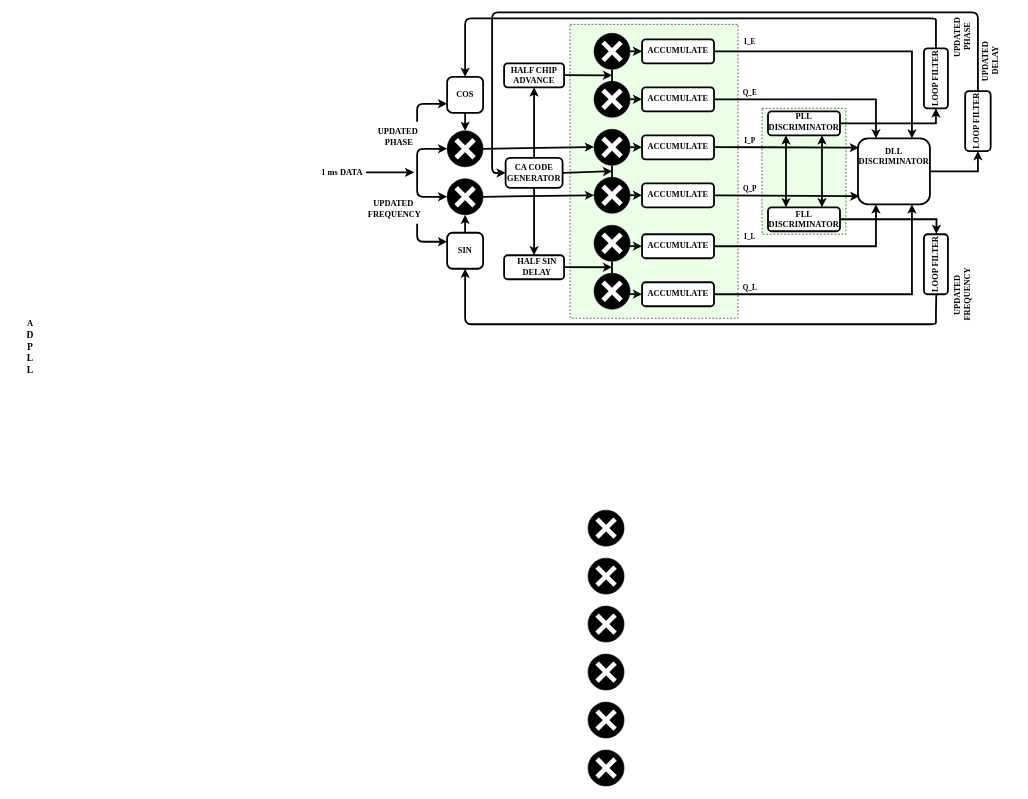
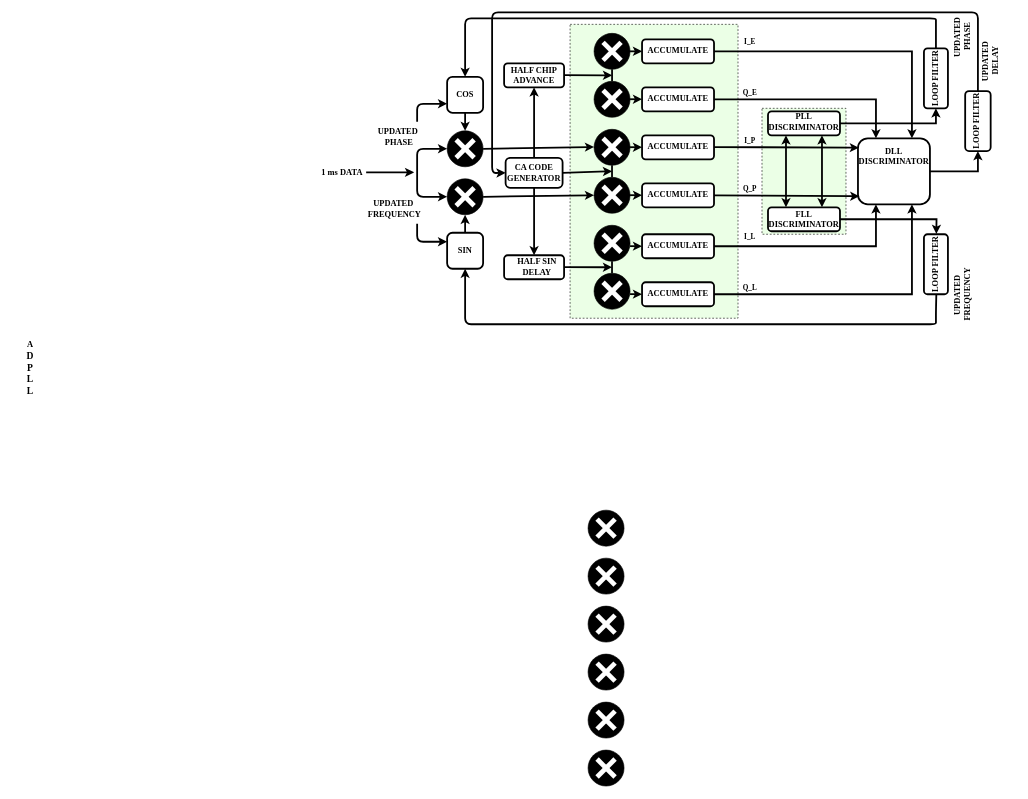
(30, 347) -> (30, 368)
